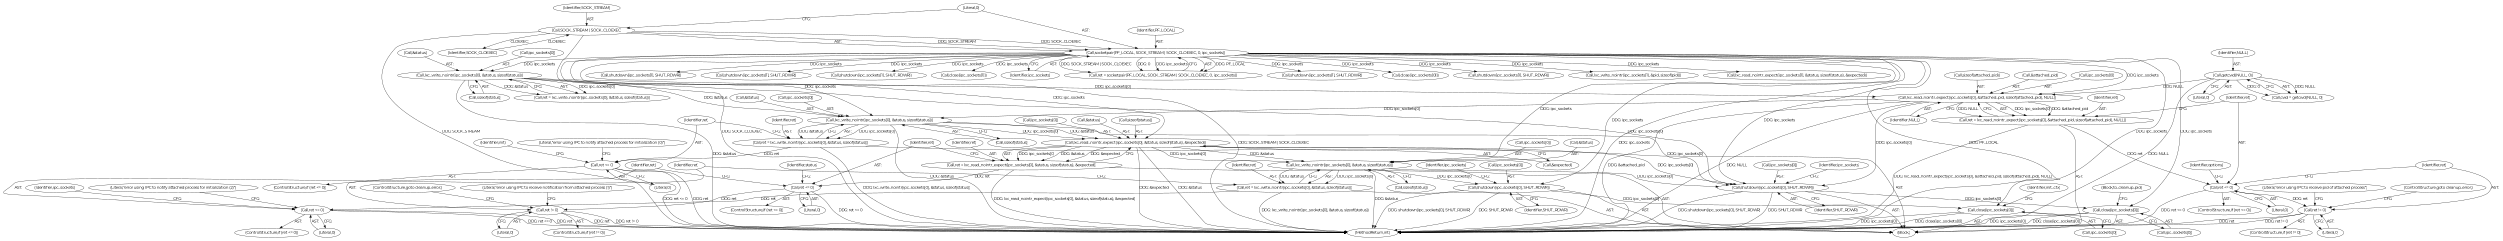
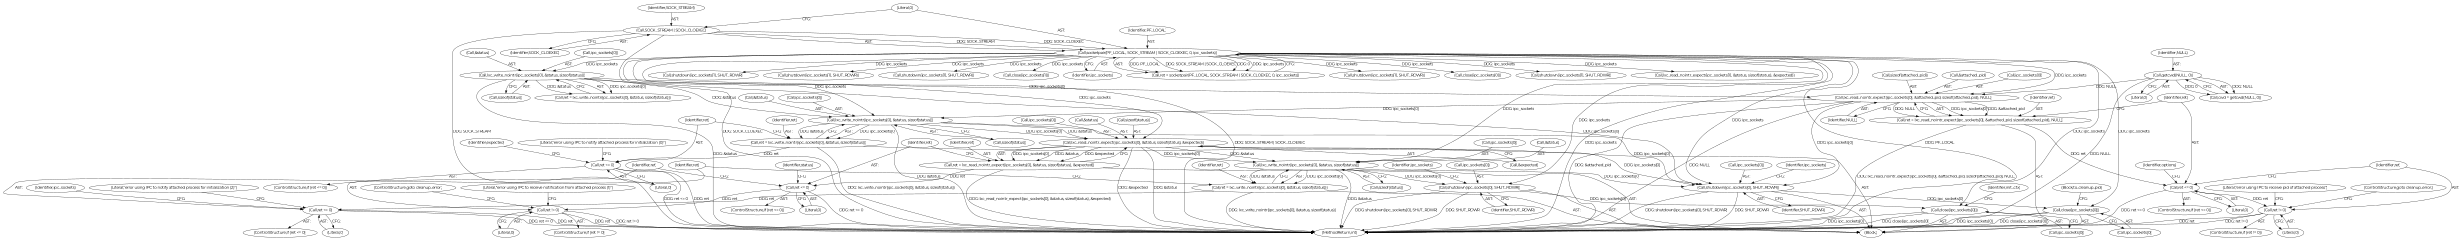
(520, 42) -> (593, 42)
(557, 42) -> (624, 42)
(1633, 75) -> none
(493, 143) -> (487, 143)
